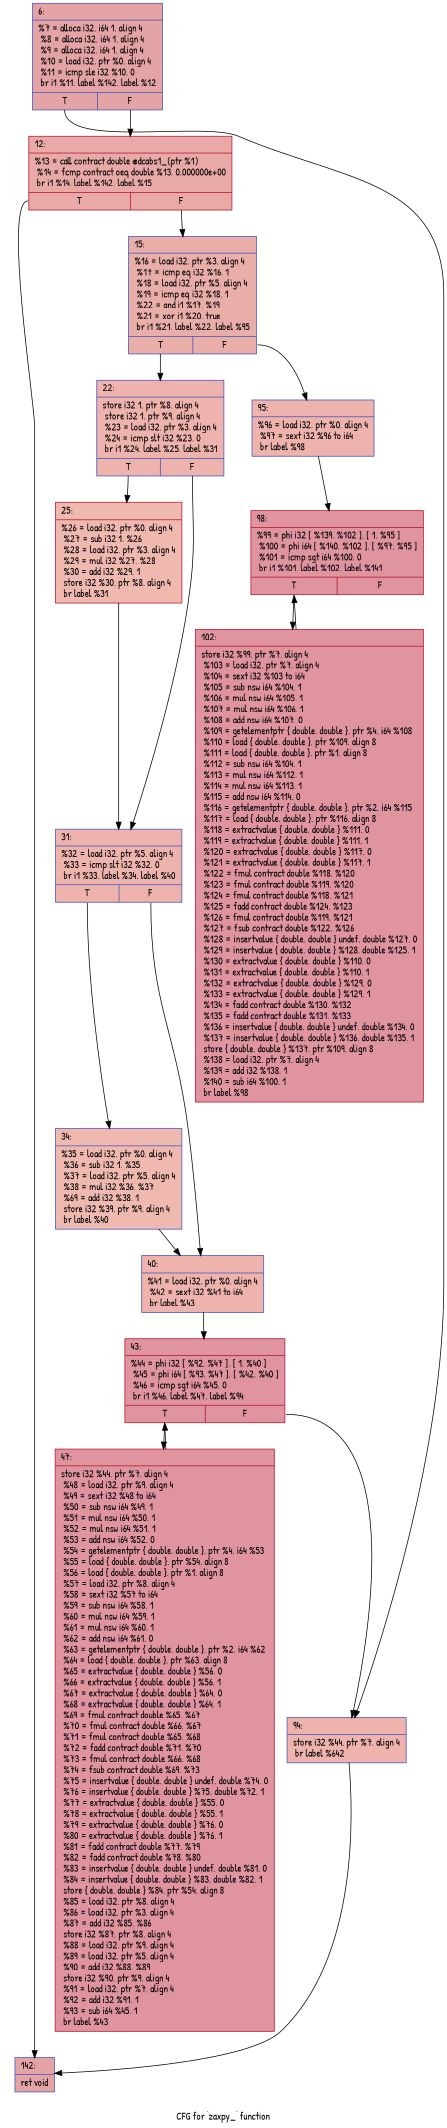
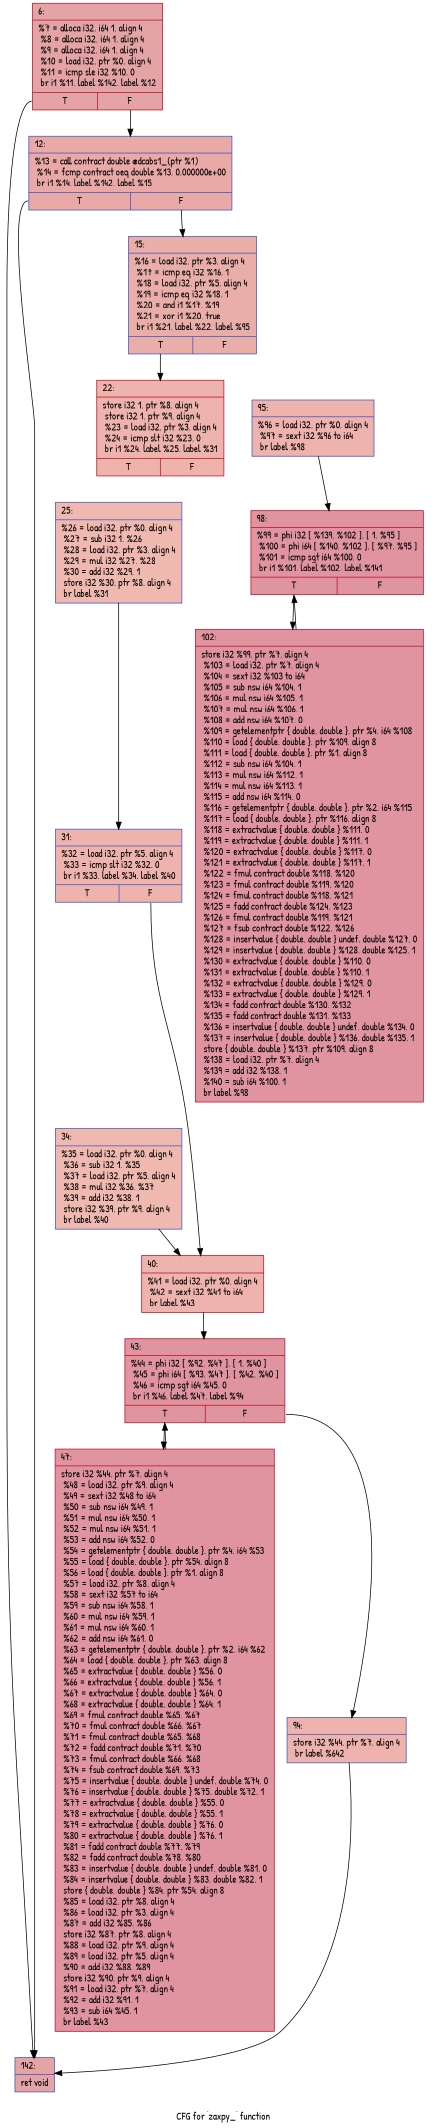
(97, 57) -> (97, 57)
(130, 173) -> (130, 173)
(177, 305) -> (177, 305)
(288, 361) -> none
(160, 428) -> (160, 428)
(128, 486) -> none
(119, 553) -> (119, 553)
(179, 652) -> none
(444, 775) -> (7, 1074)
(94, 1012) -> none
(100, 1198) -> (101, 1198)
(203, 1284) -> (203, 1284)
